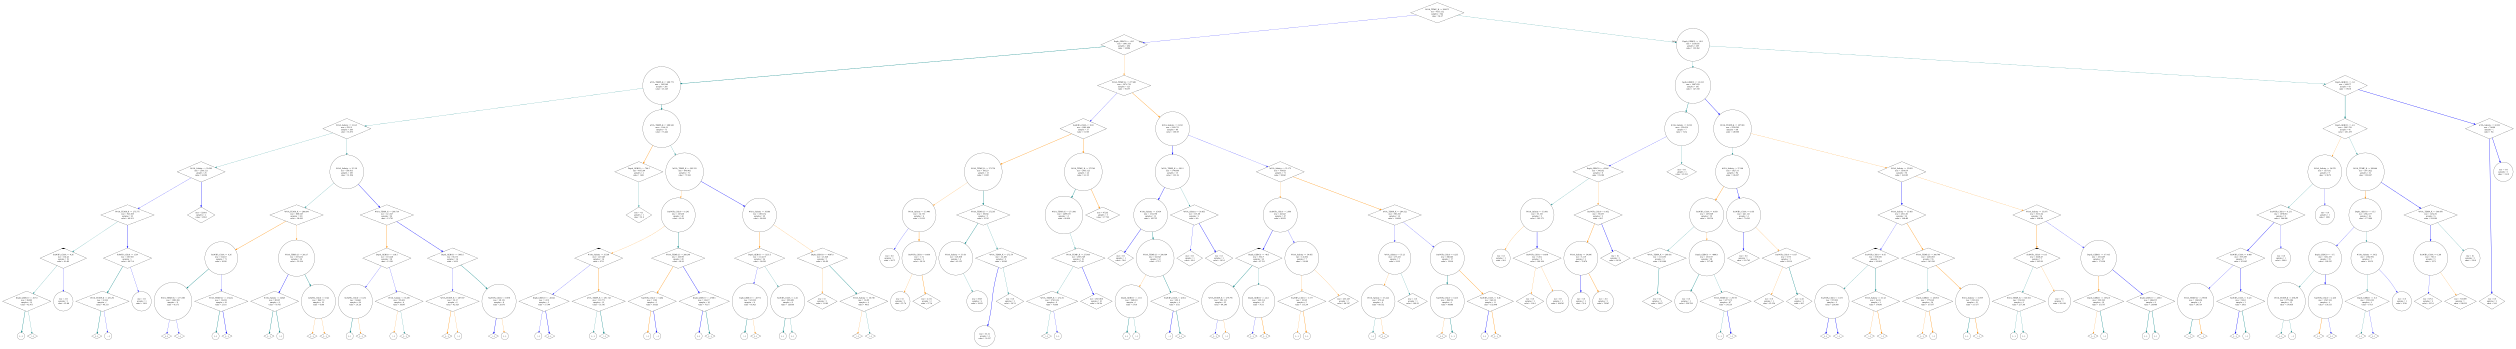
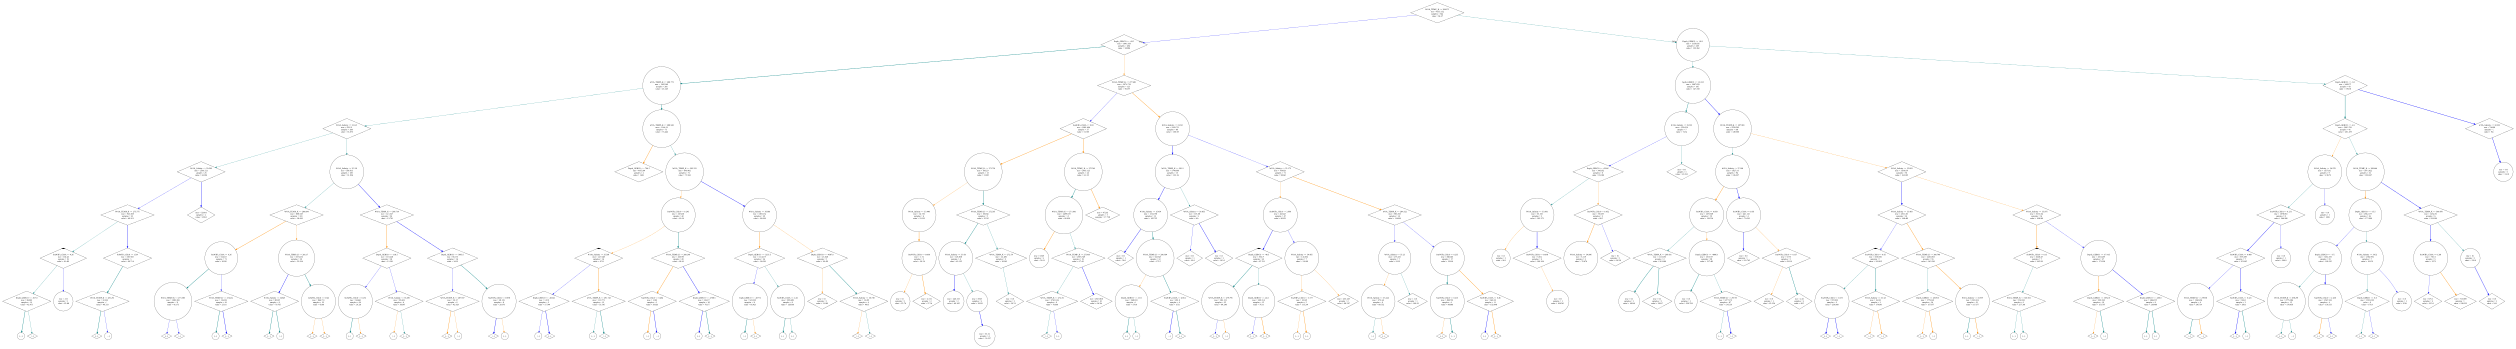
(639, 215) -> none
(1103, 215) -> (1103, 215)
(2491, 215) -> (2481, 280)
(1607, 237) -> (1607, 237)
(890, 258) -> none
none -> (1039, 258)
(2448, 283) -> (2448, 283)
(993, 296) -> (981, 318)
(142, 301) -> none
none -> (954, 301)
(1530, 301) -> none
(1581, 301) -> none
(1603, 301) -> none
none -> (1629, 301)
(2060, 301) -> none
(2367, 301) -> (2367, 301)
